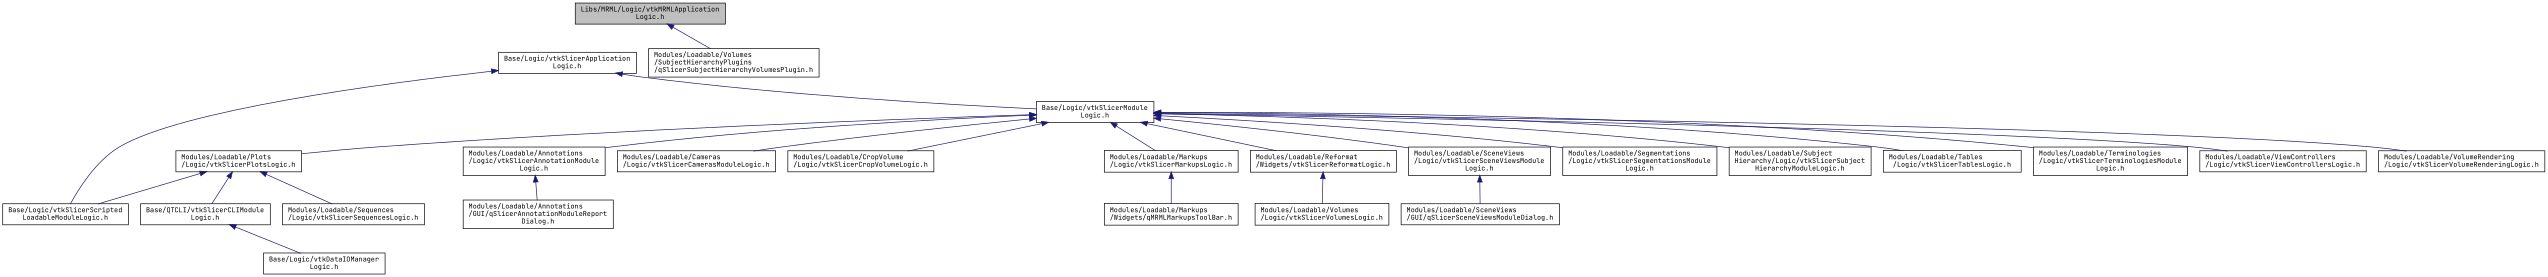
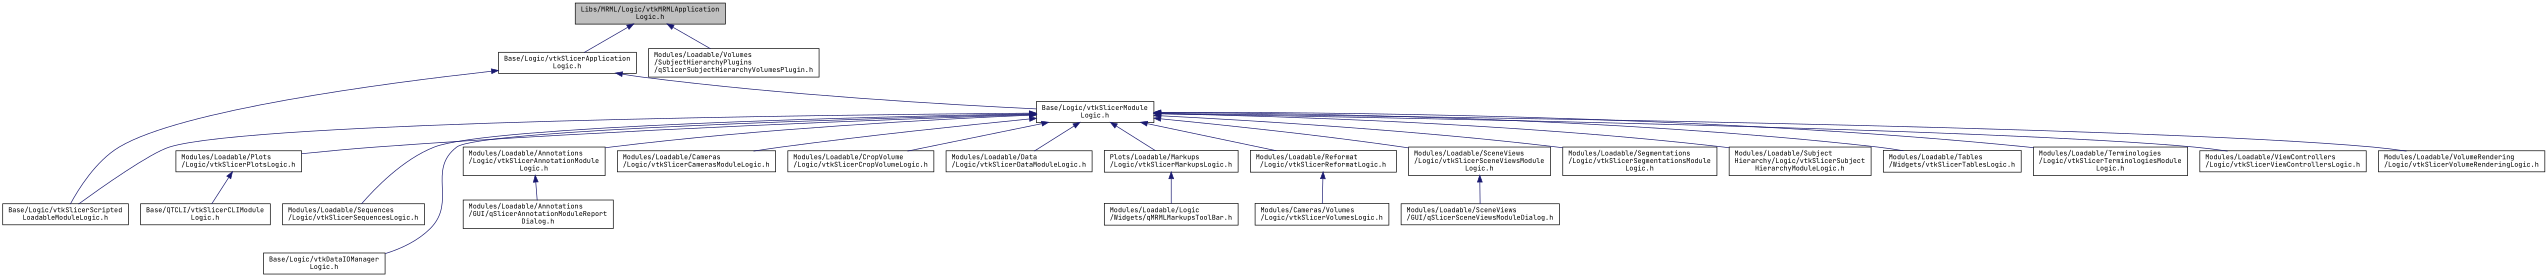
none -> (606, 40)
none -> (1019, 161)
(1171, 161) -> (1171, 161)
(1323, 161) -> (1323, 161)
(1952, 161) -> (1952, 161)
(149, 189) -> (545, 122)
(299, 189) -> (685, 124)
(1171, 214) -> (1171, 214)
(1322, 214) -> (1322, 214)
(268, 240) -> (672, 127)
